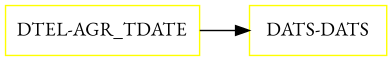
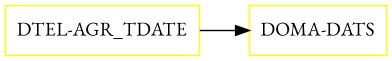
(318, 30) -> (318, 30)
